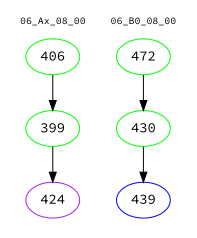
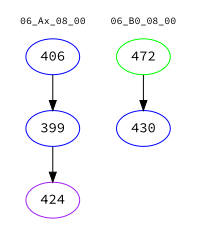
(53, 57) -> (53, 57)
(53, 128) -> (53, 128)
(143, 128) -> (143, 128)
(143, 200) -> none
